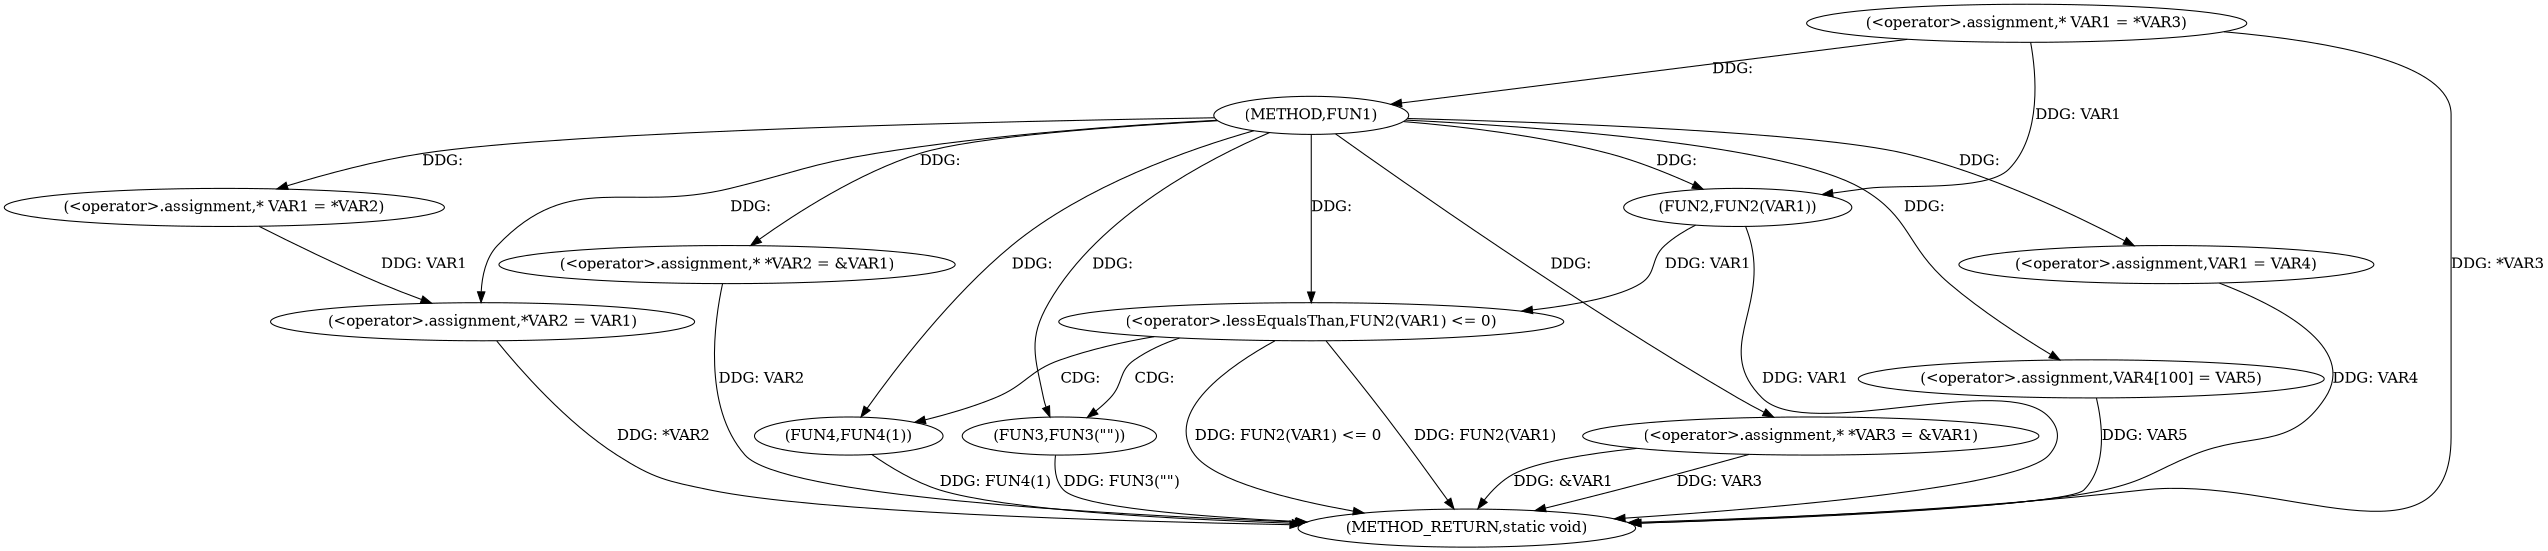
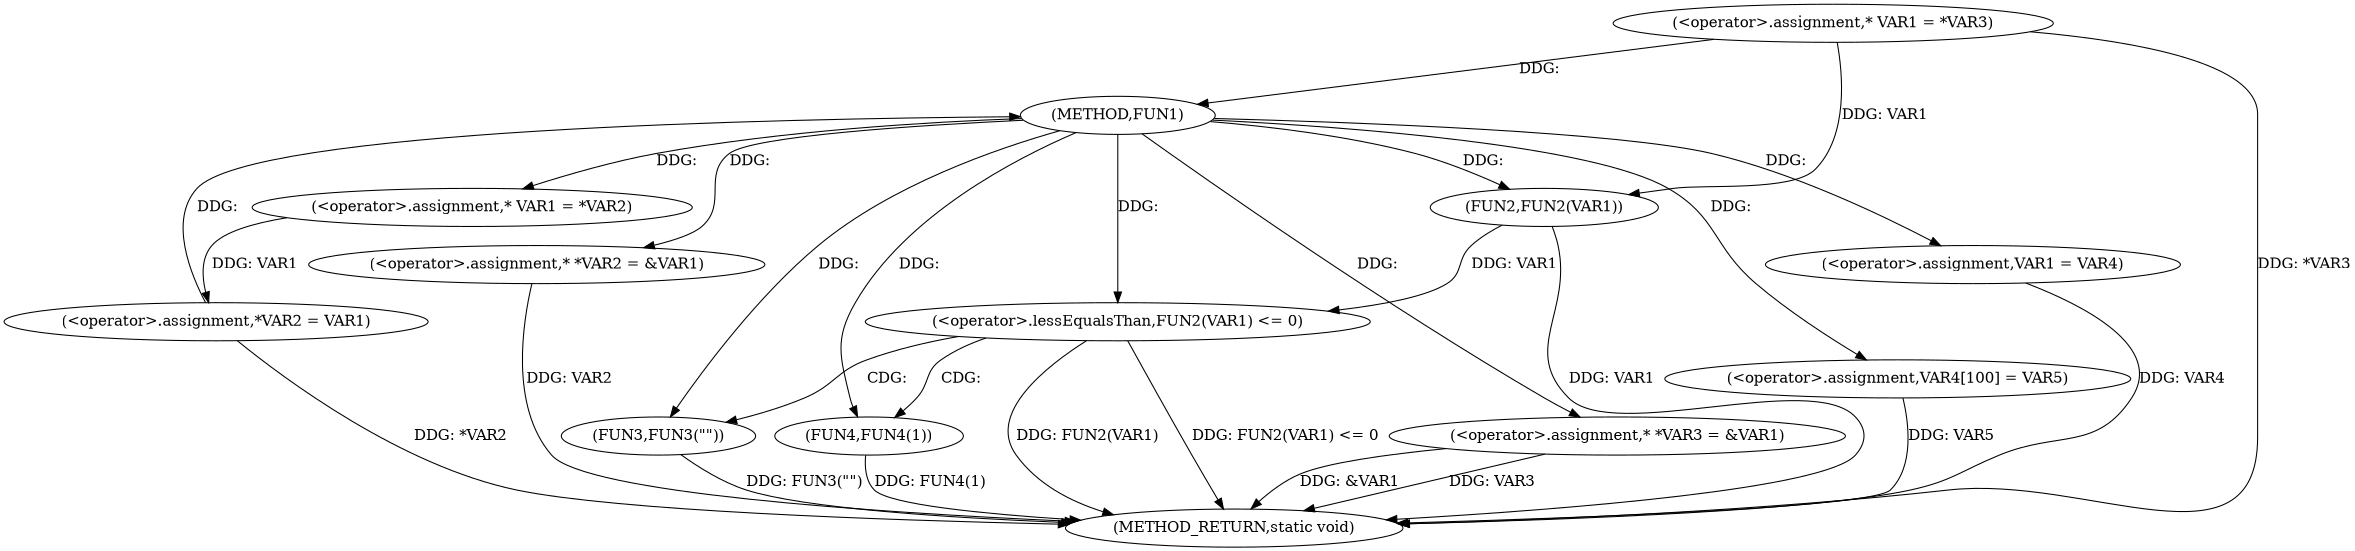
(825, 163) -> (539, 131)
